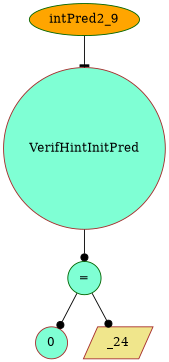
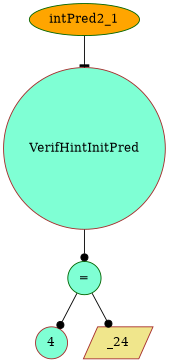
(84, 20) -> (84, 20)
(52, 343) -> (52, 343)
